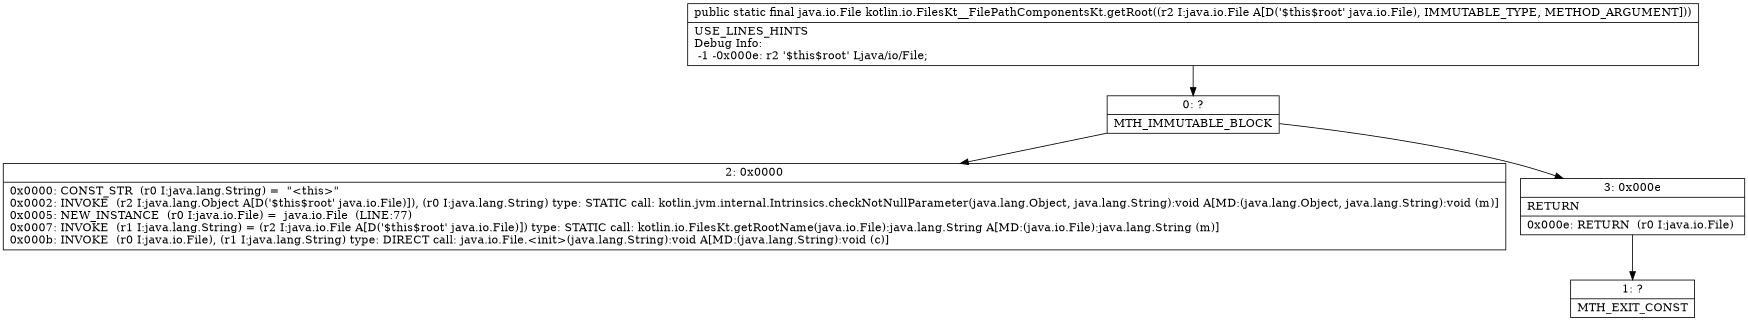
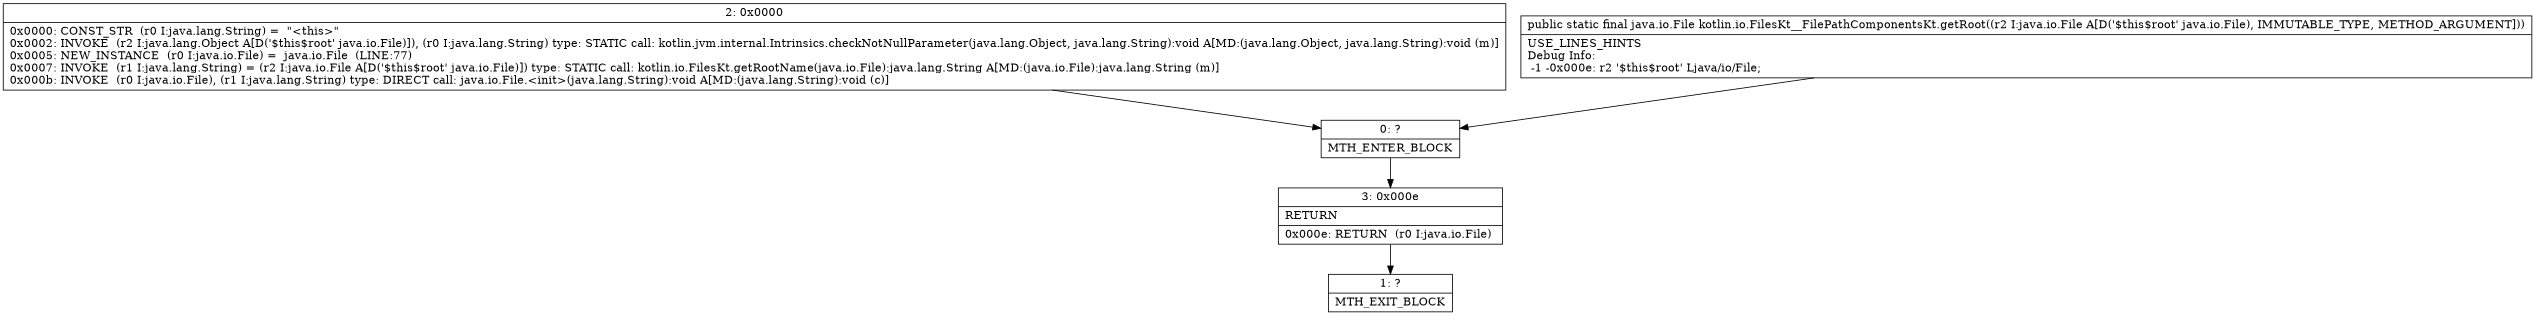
(1193, 124) -> (1390, 148)
(1038, 147) -> (1183, 109)
(1633, 308) -> (1390, 302)
